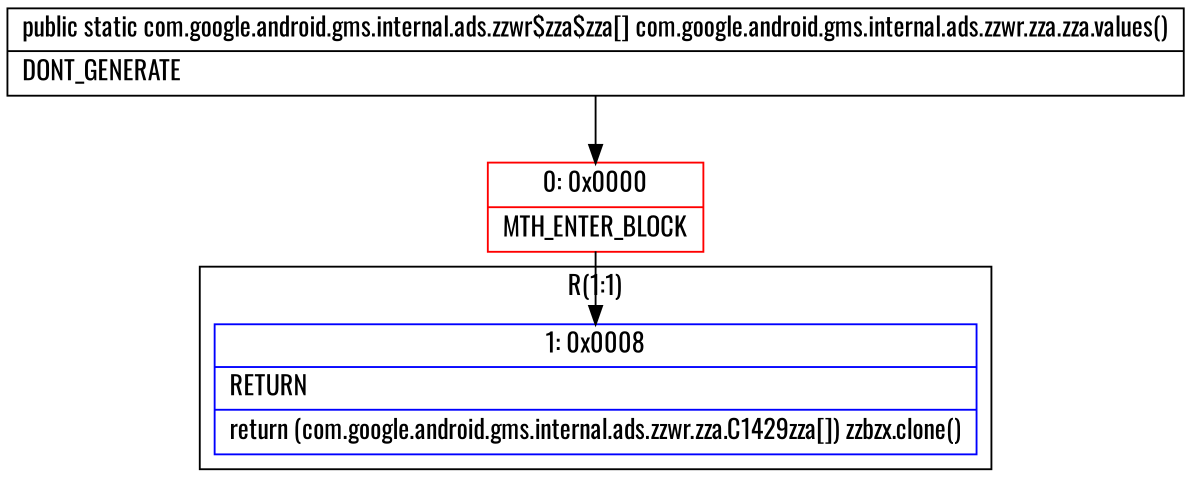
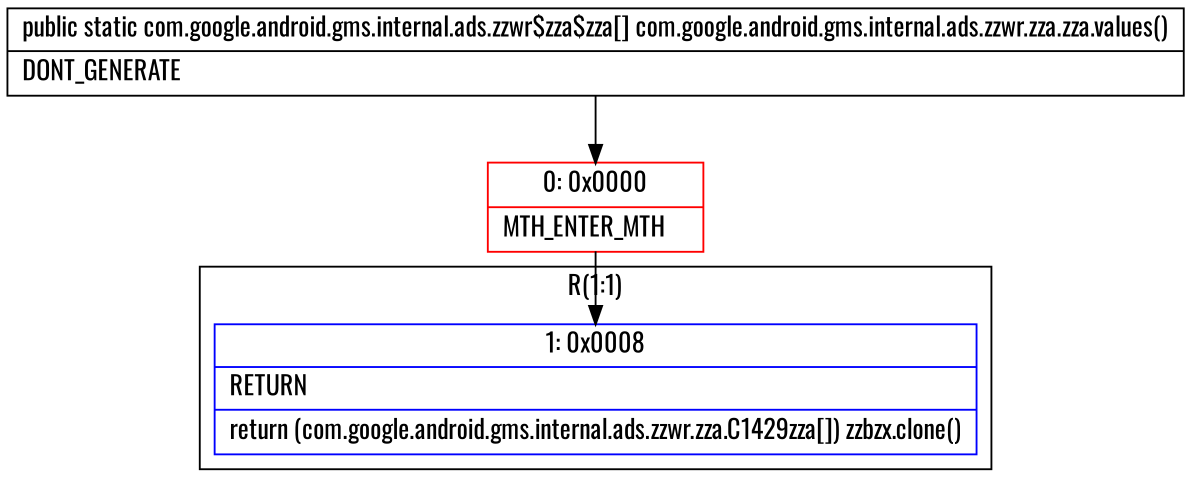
(596, 229) -> (584, 229)
